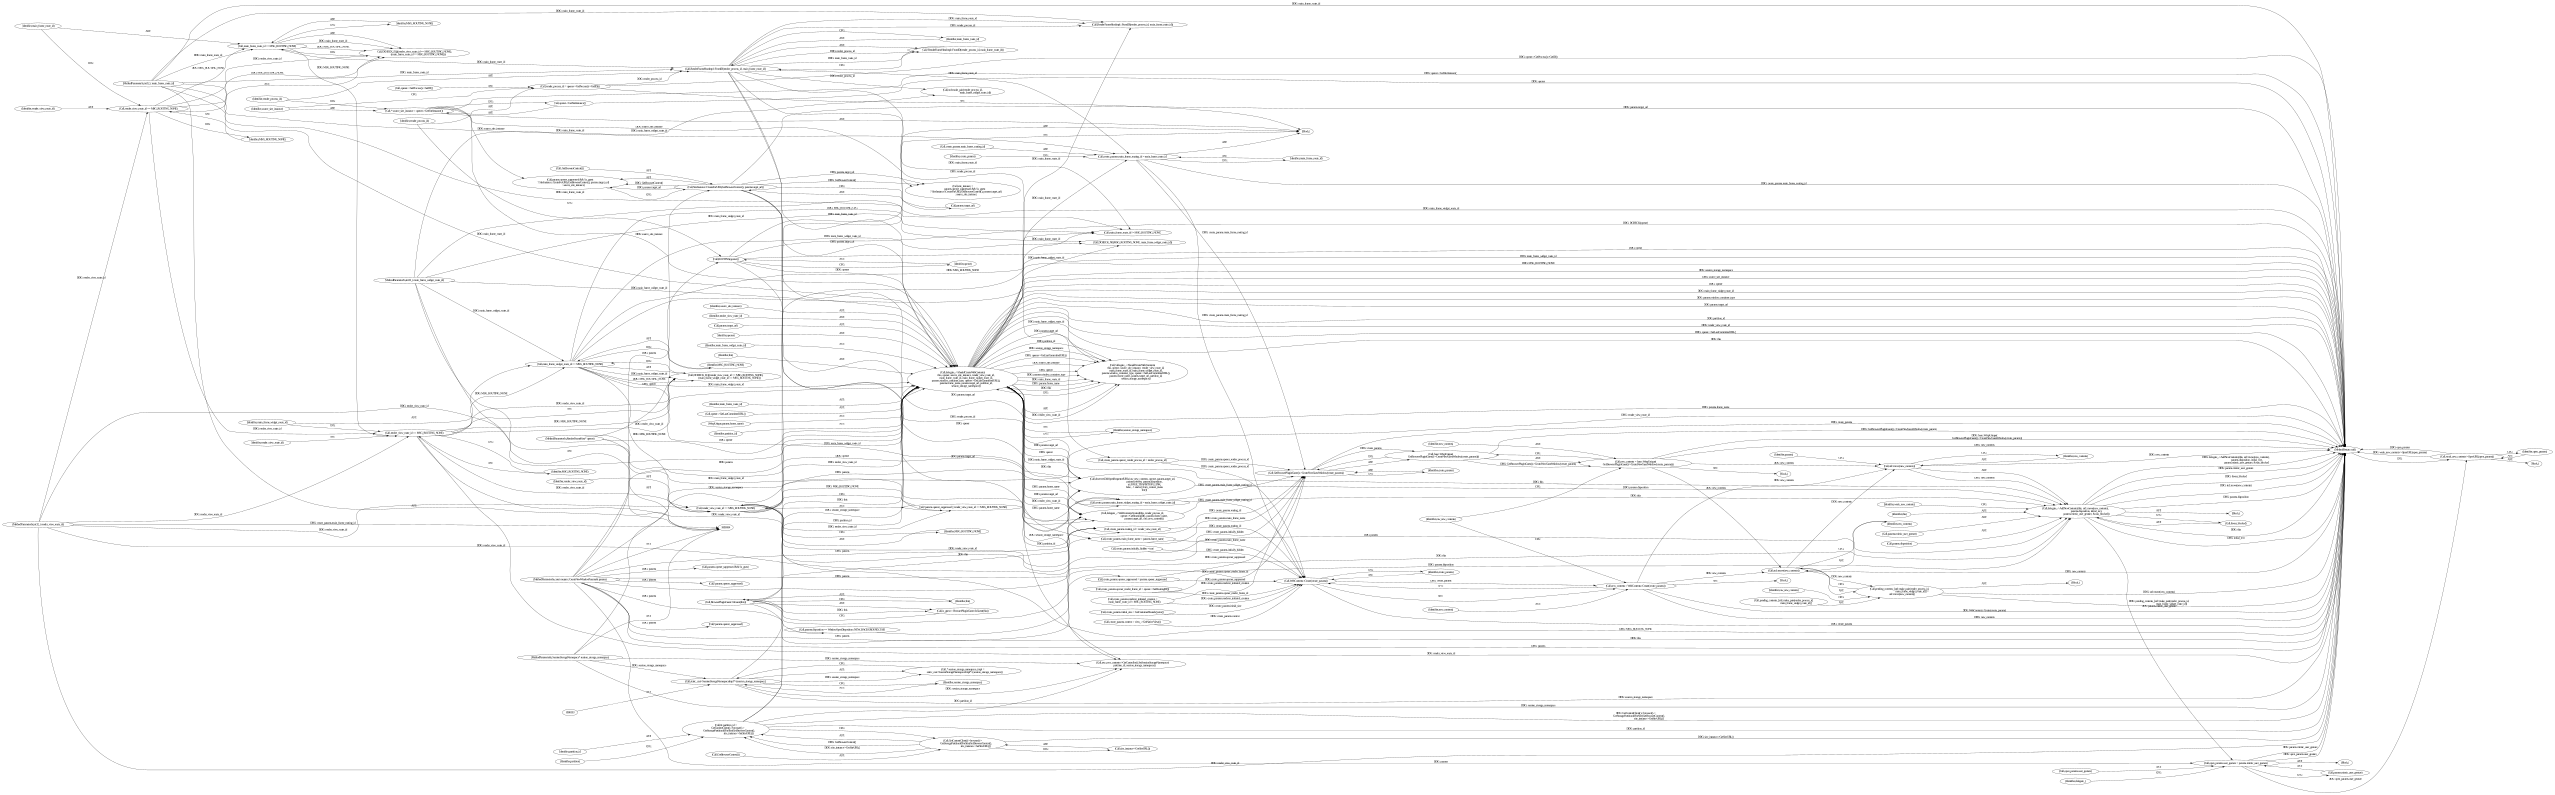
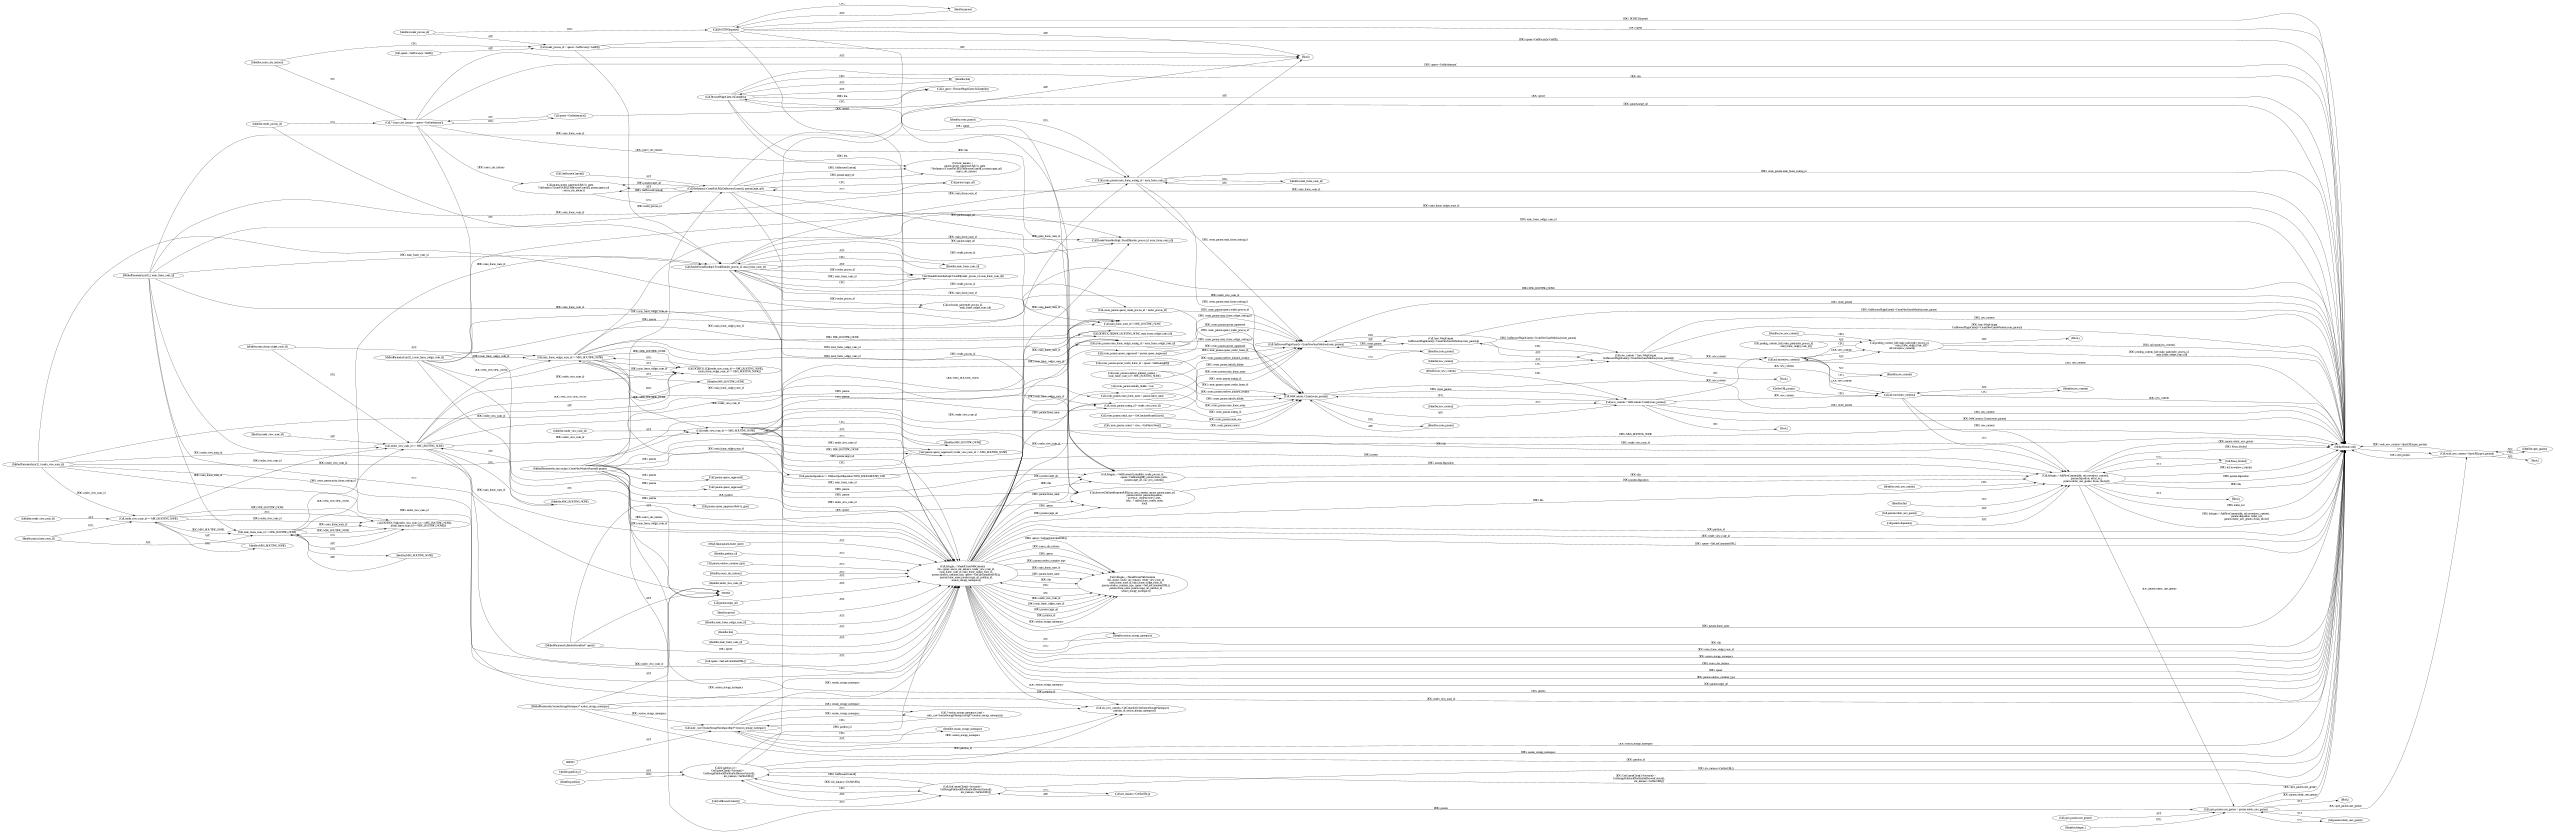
(963, 147) -> none
(842, 208) -> (842, 337)
(669, 365) -> none
(1784, 455) -> (1784, 389)
none -> (726, 564)
